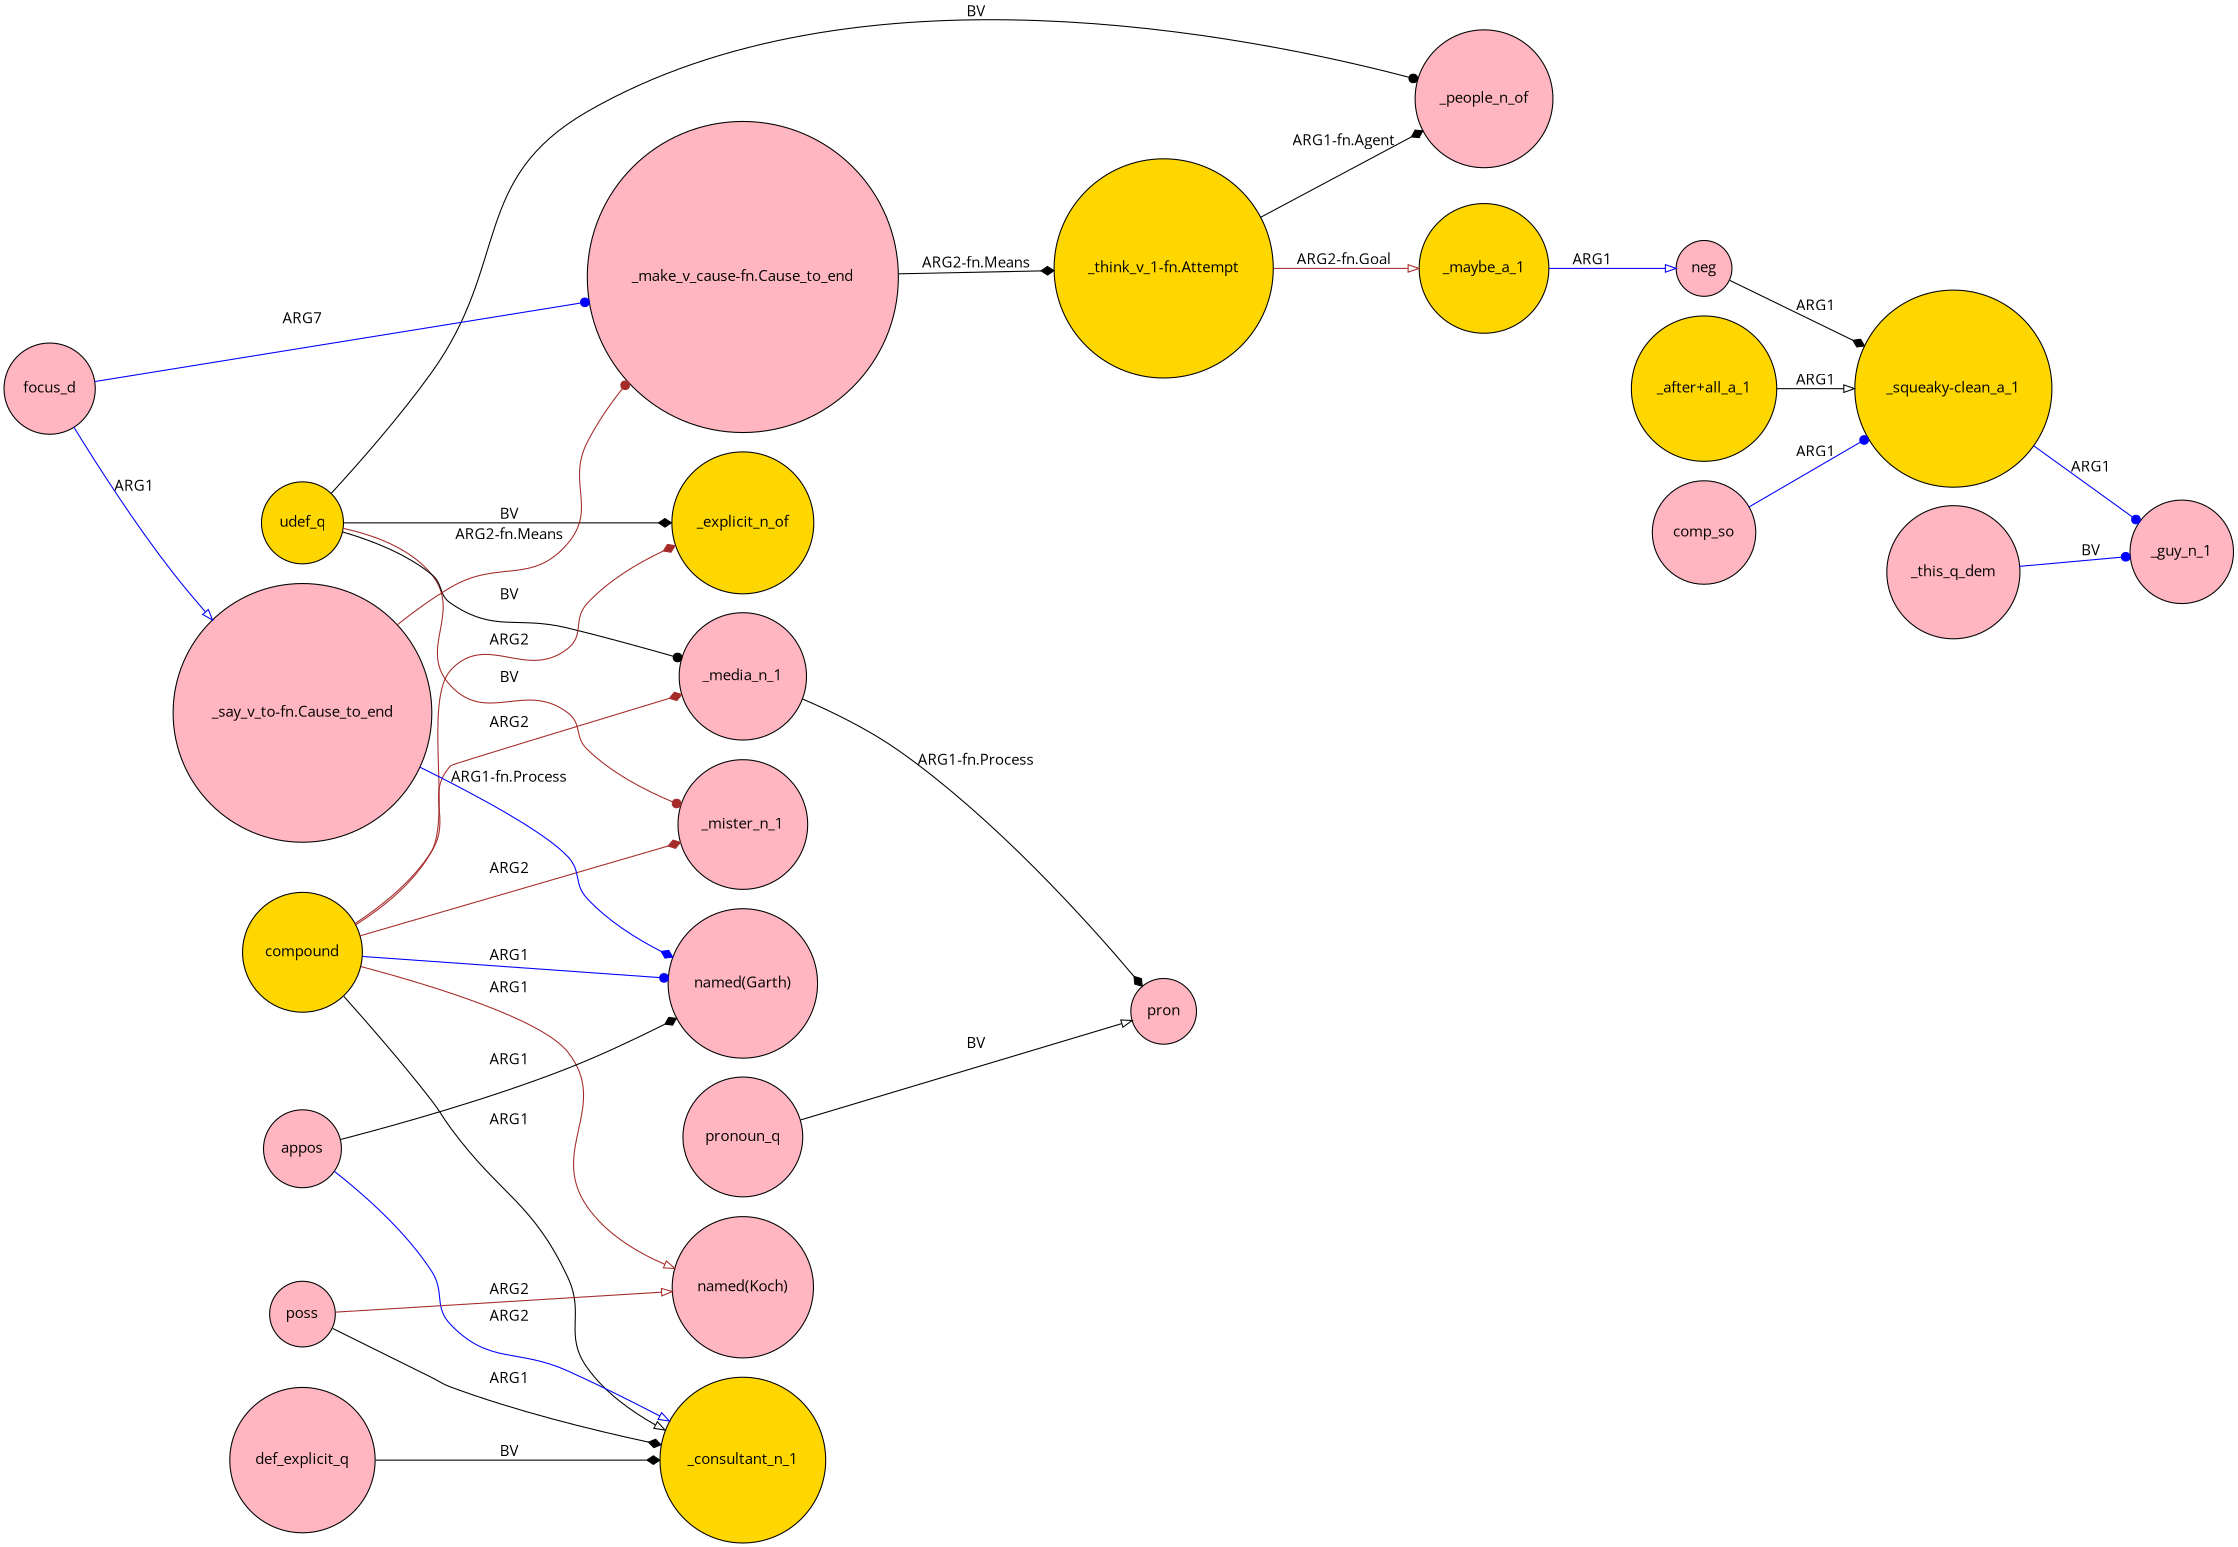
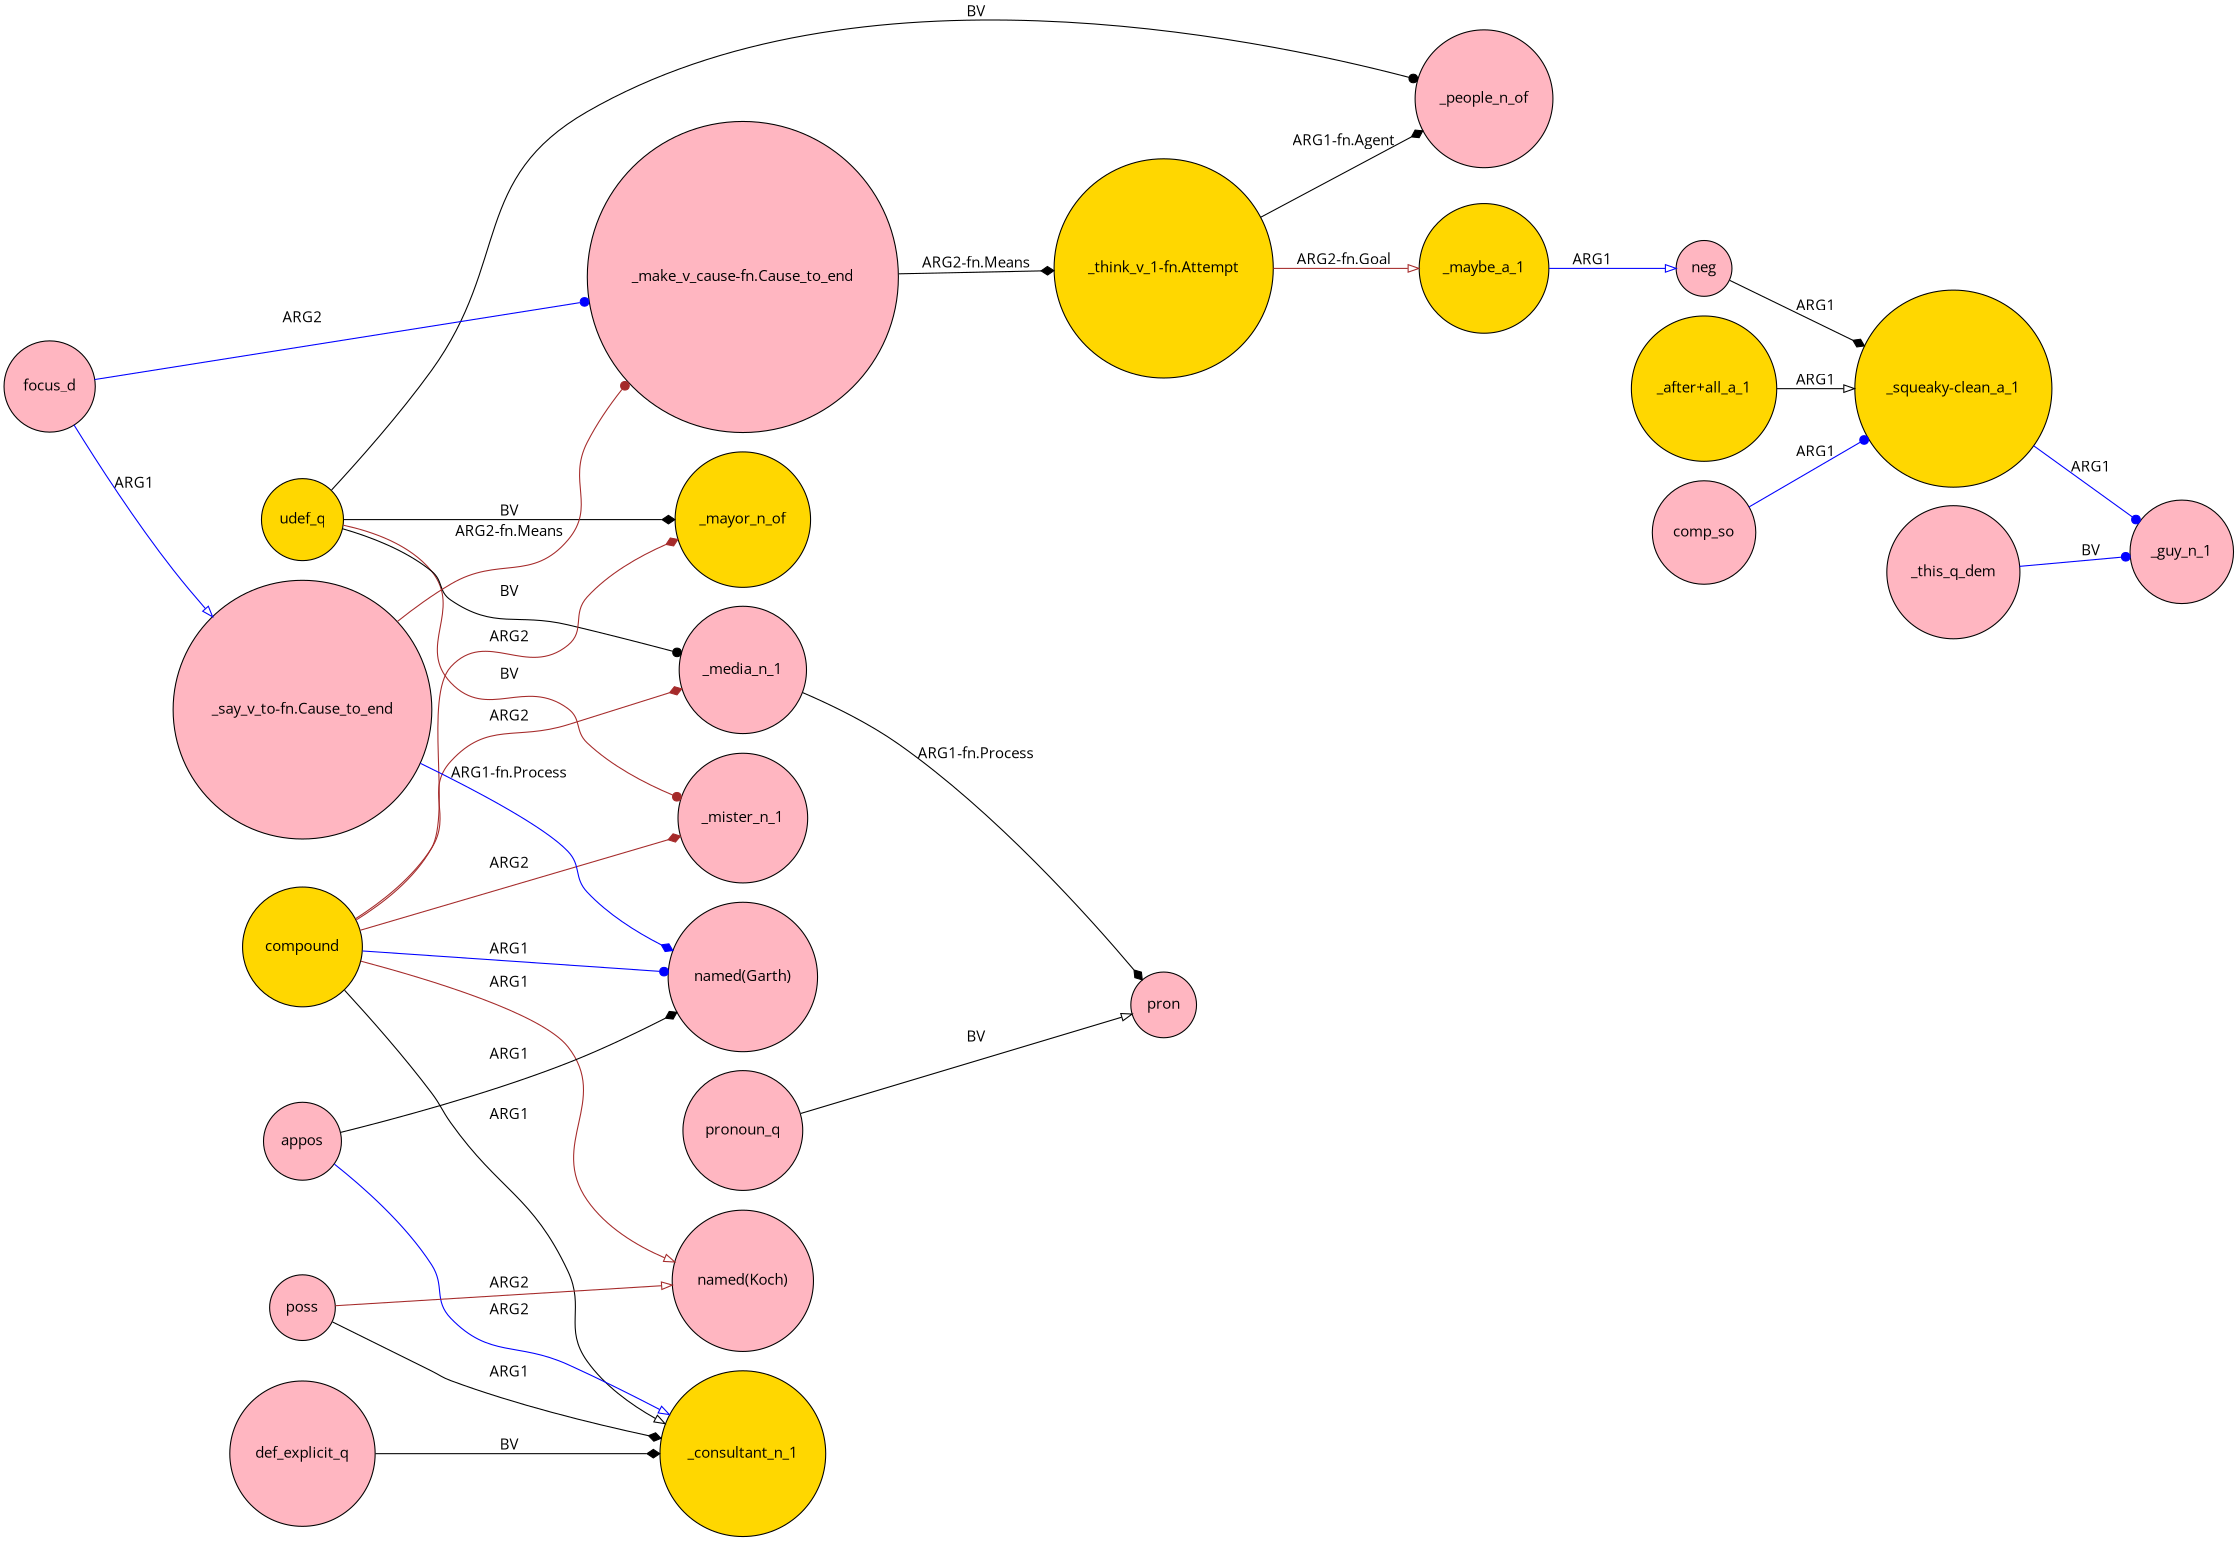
(302, 319) -> (302, 318)
(743, 523) -> (743, 520)
